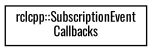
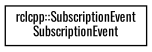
(76, 26) -> (76, 26)
